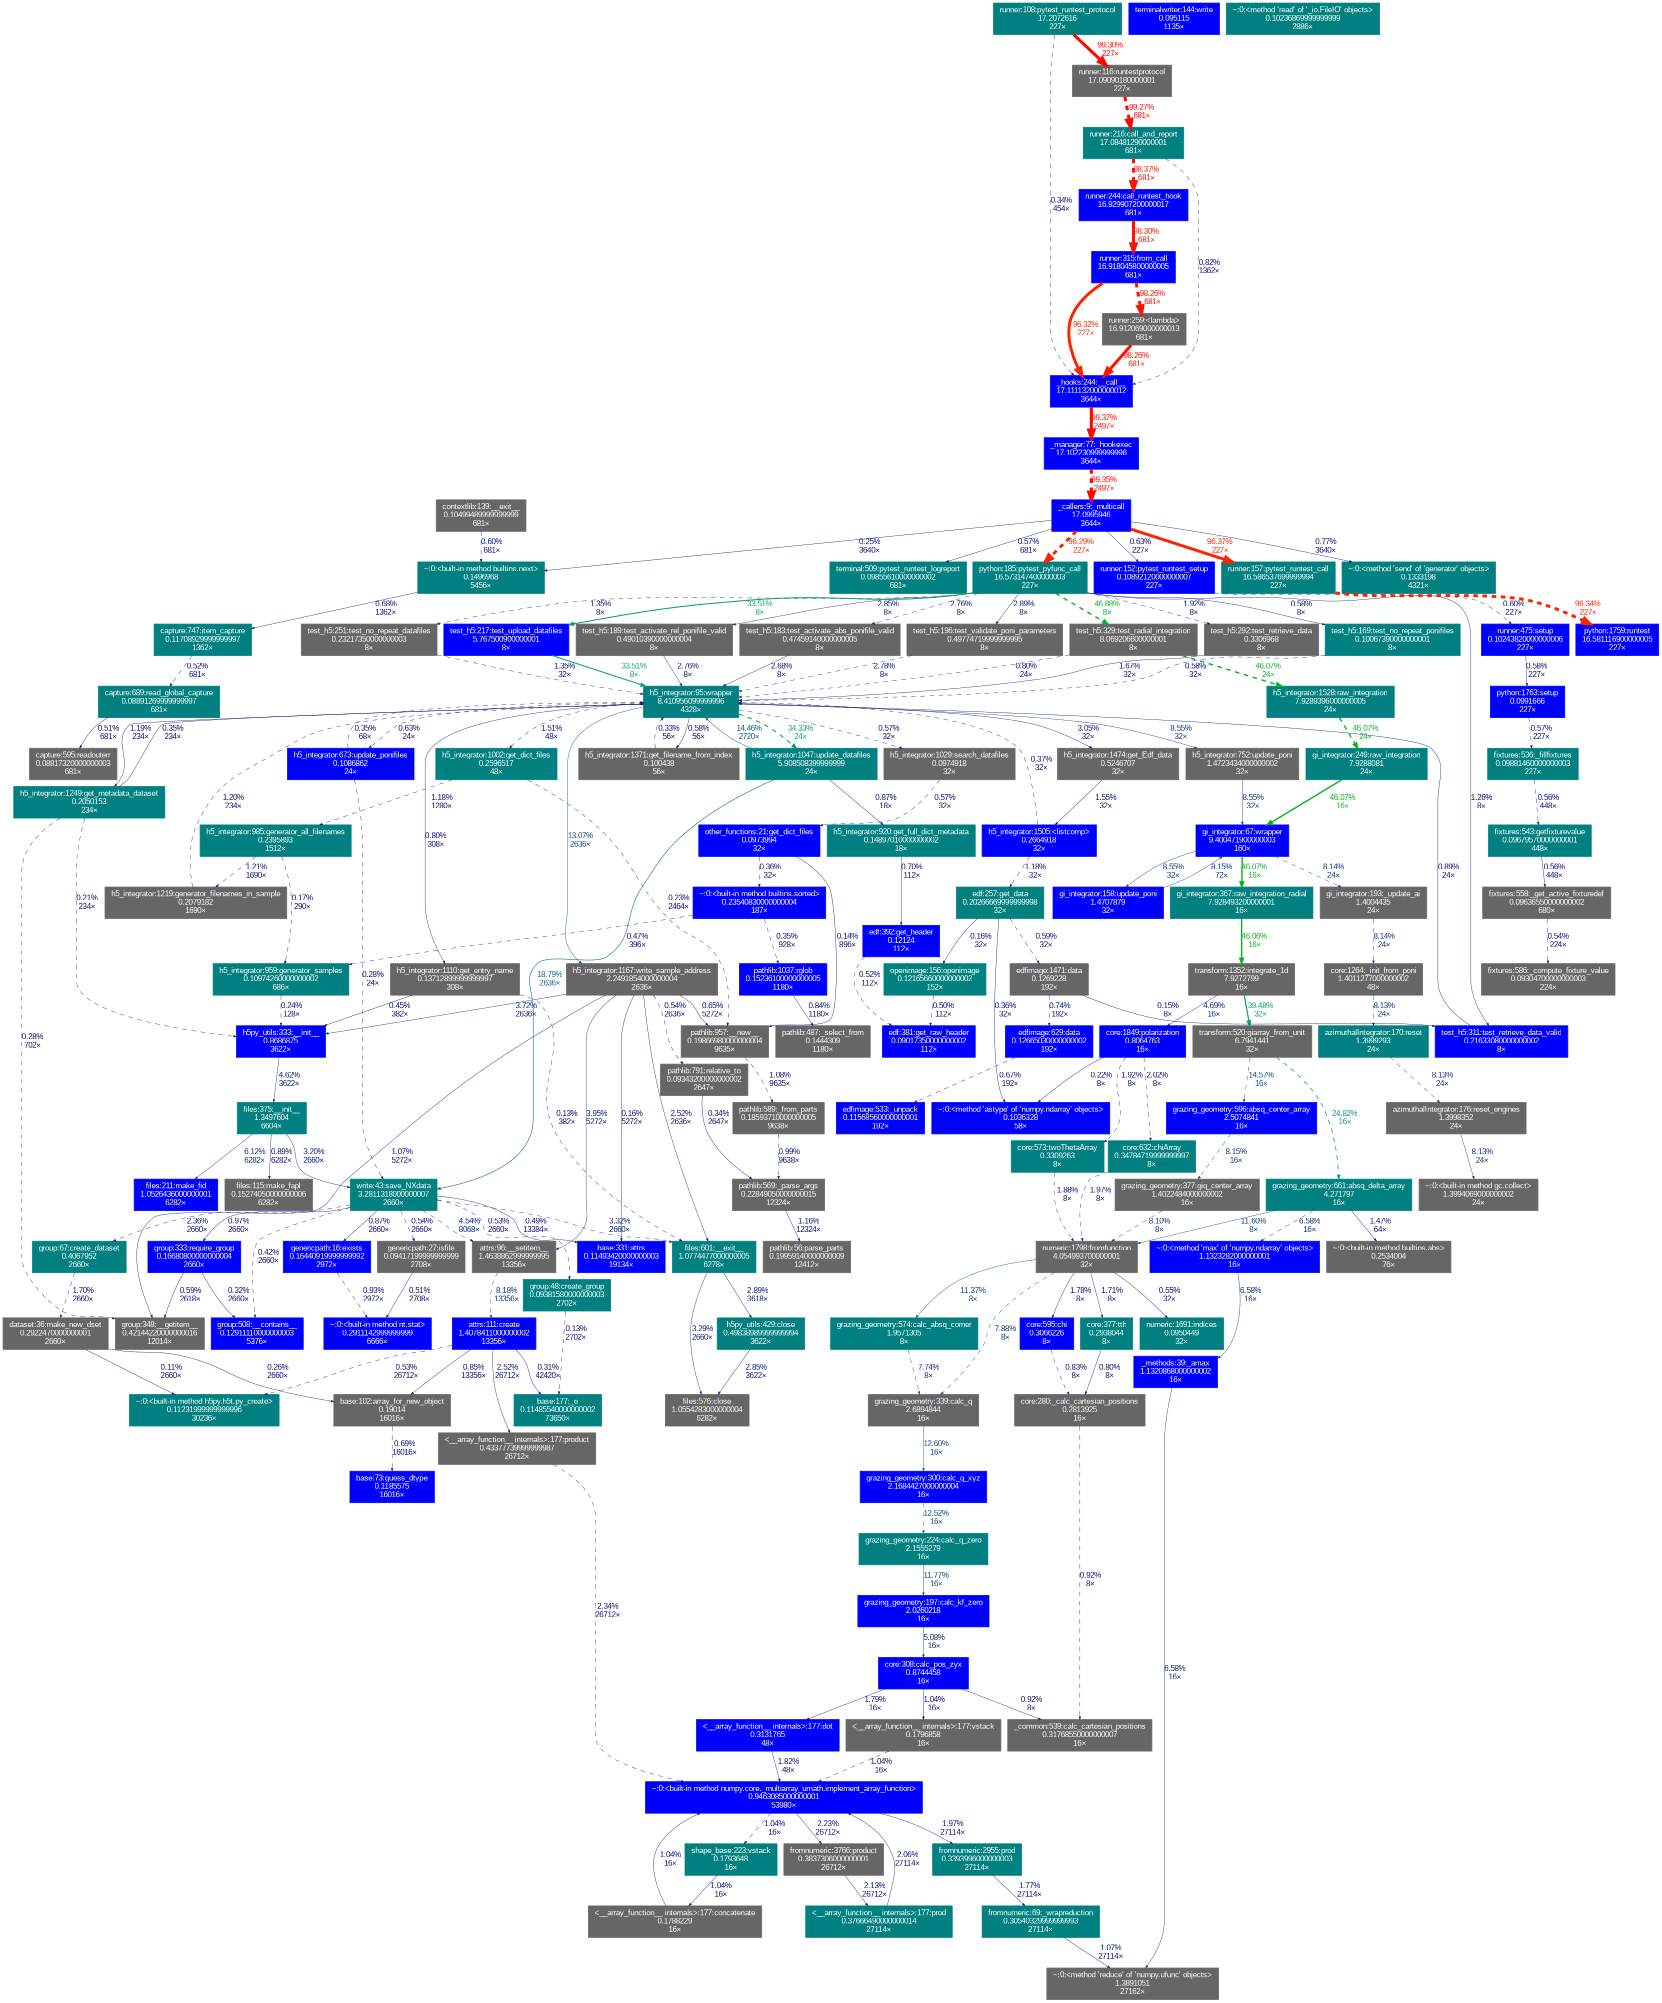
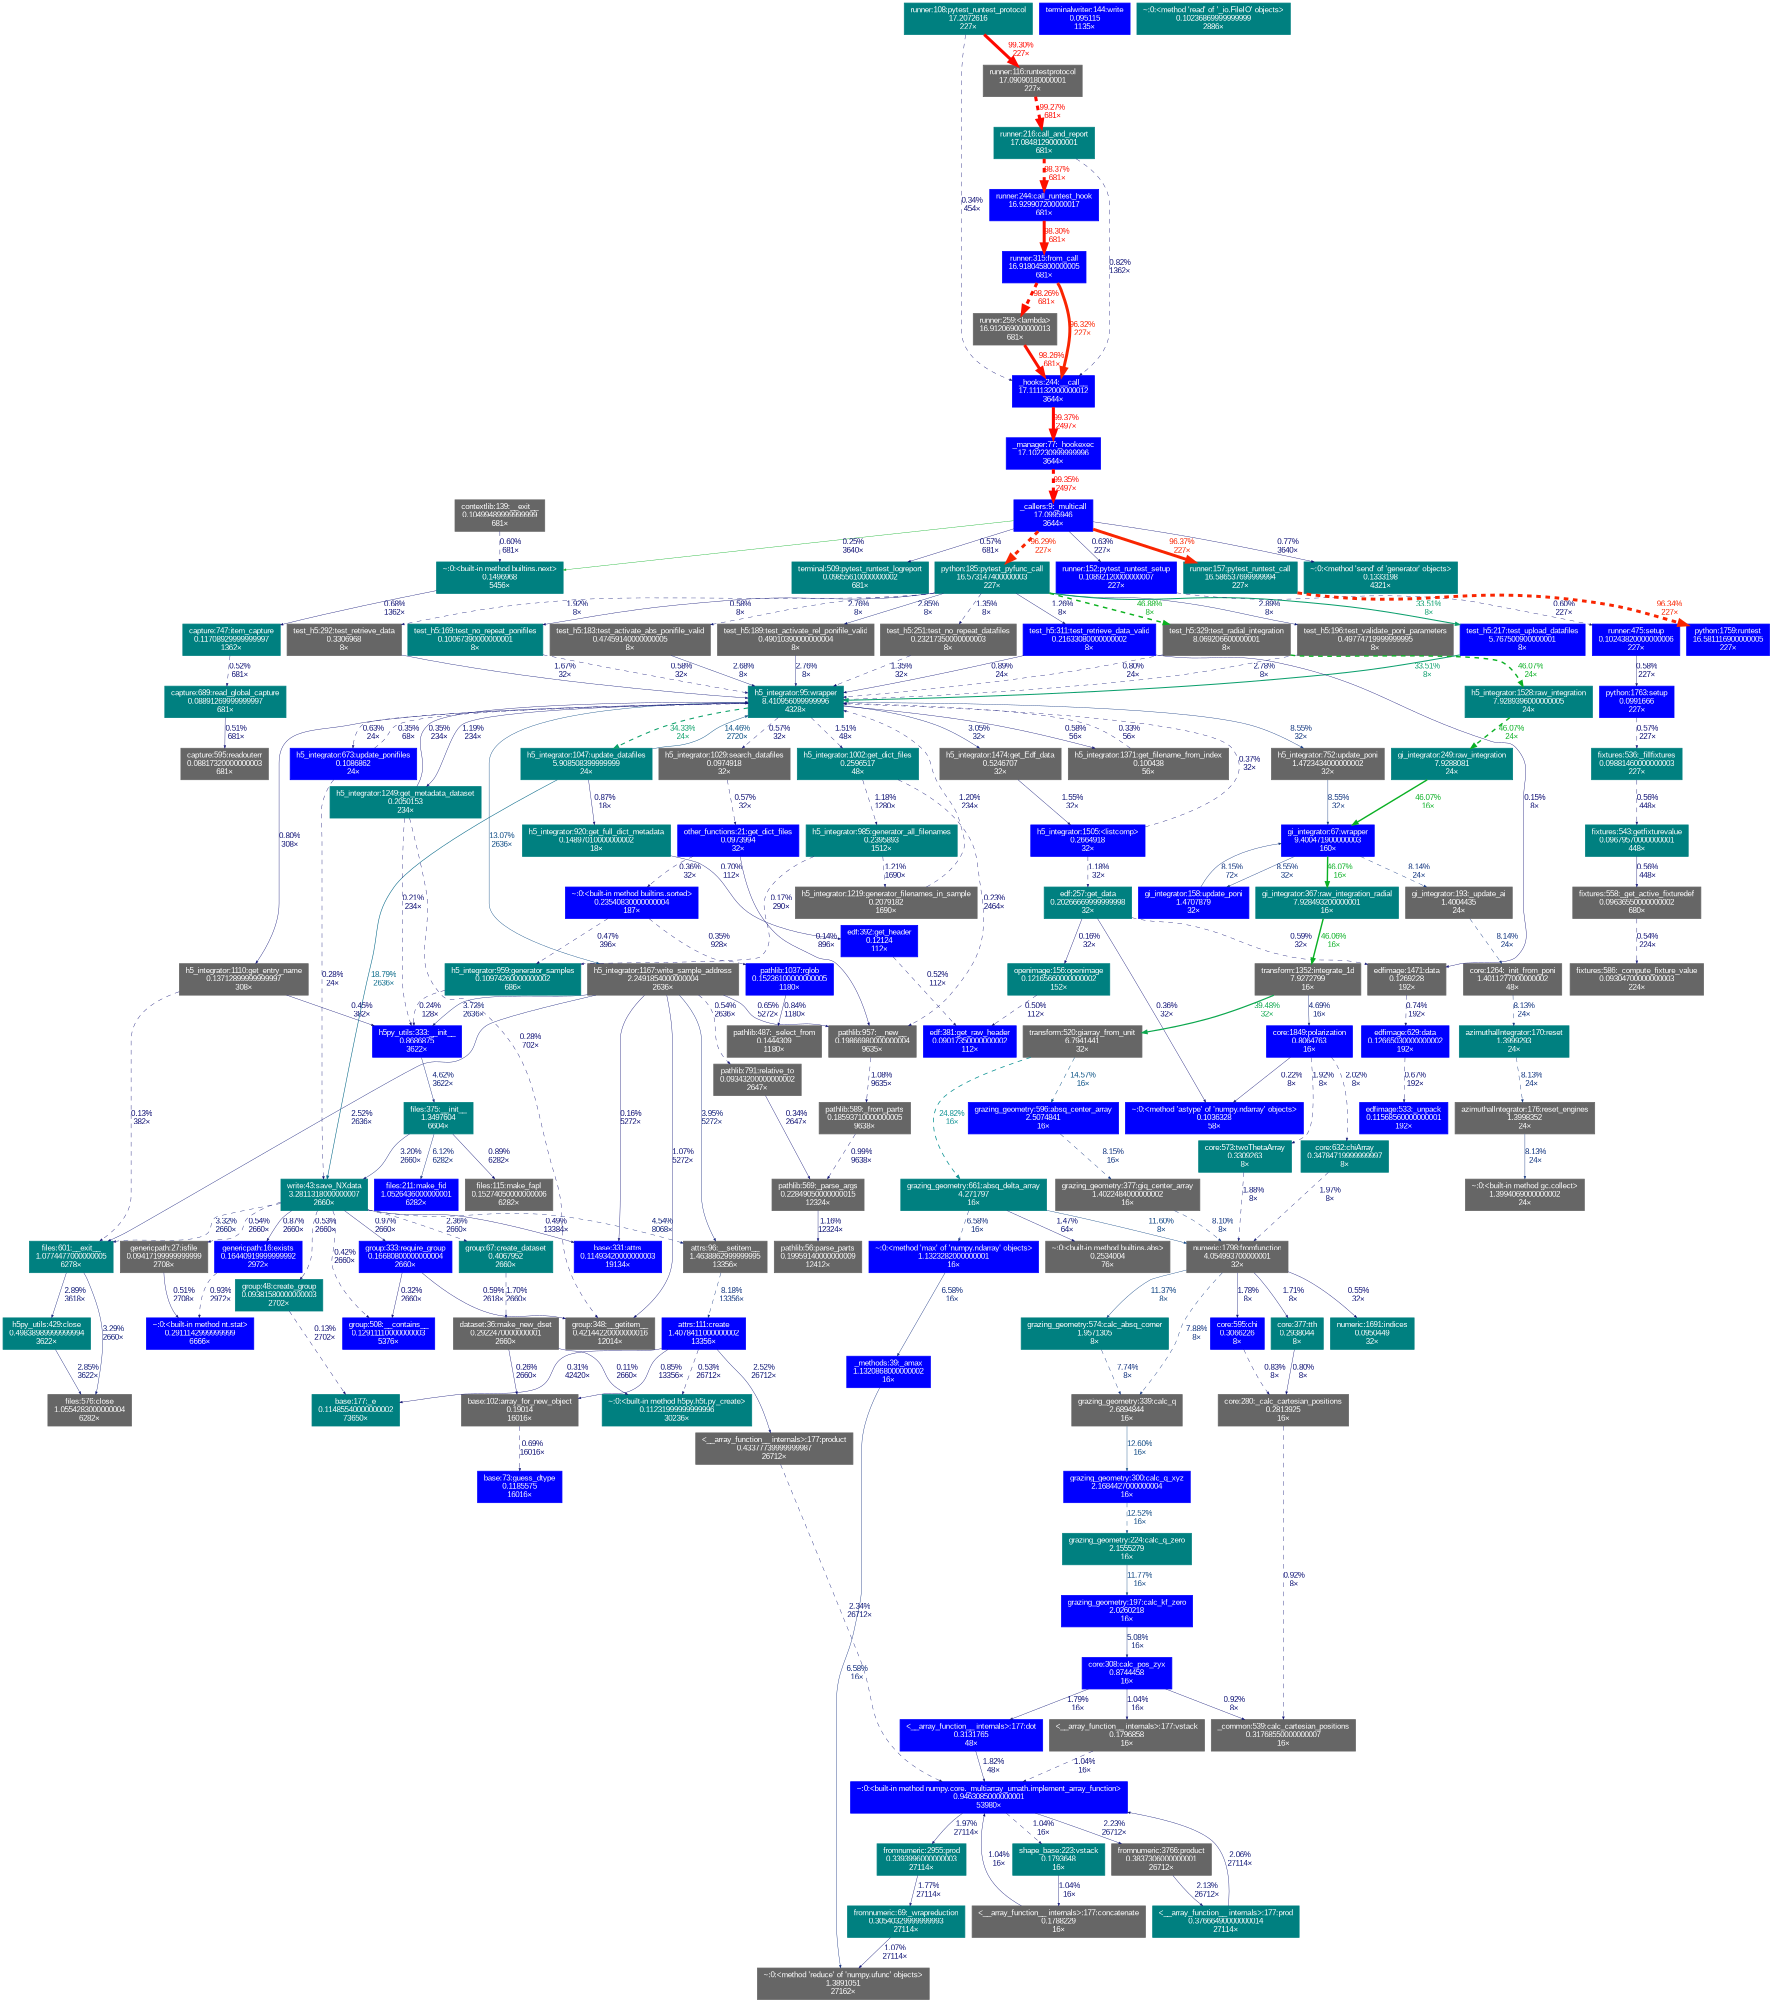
(800, 545) -> (790, 545)
(1255, 1024) -> (1472, 735)
